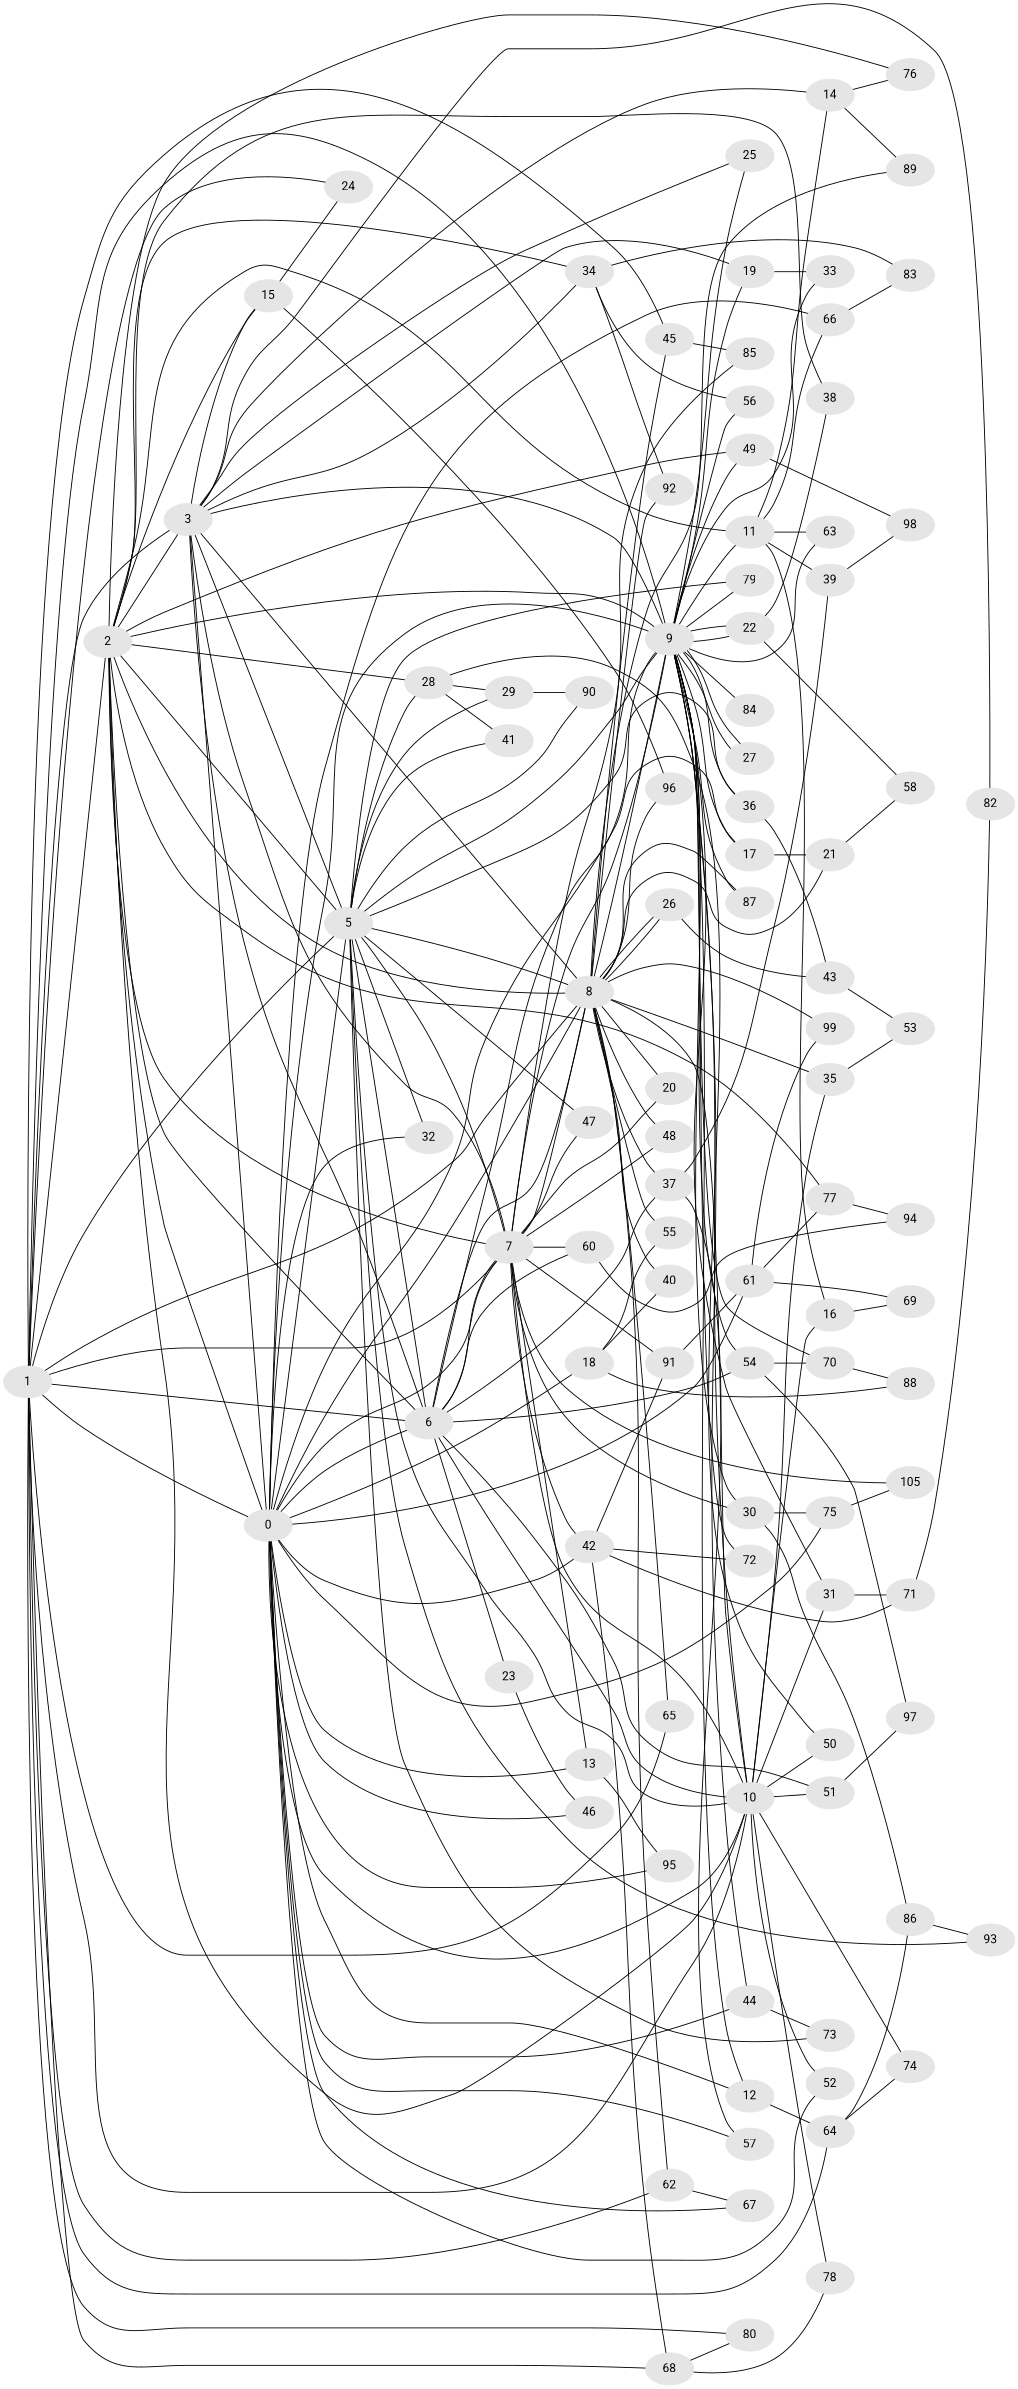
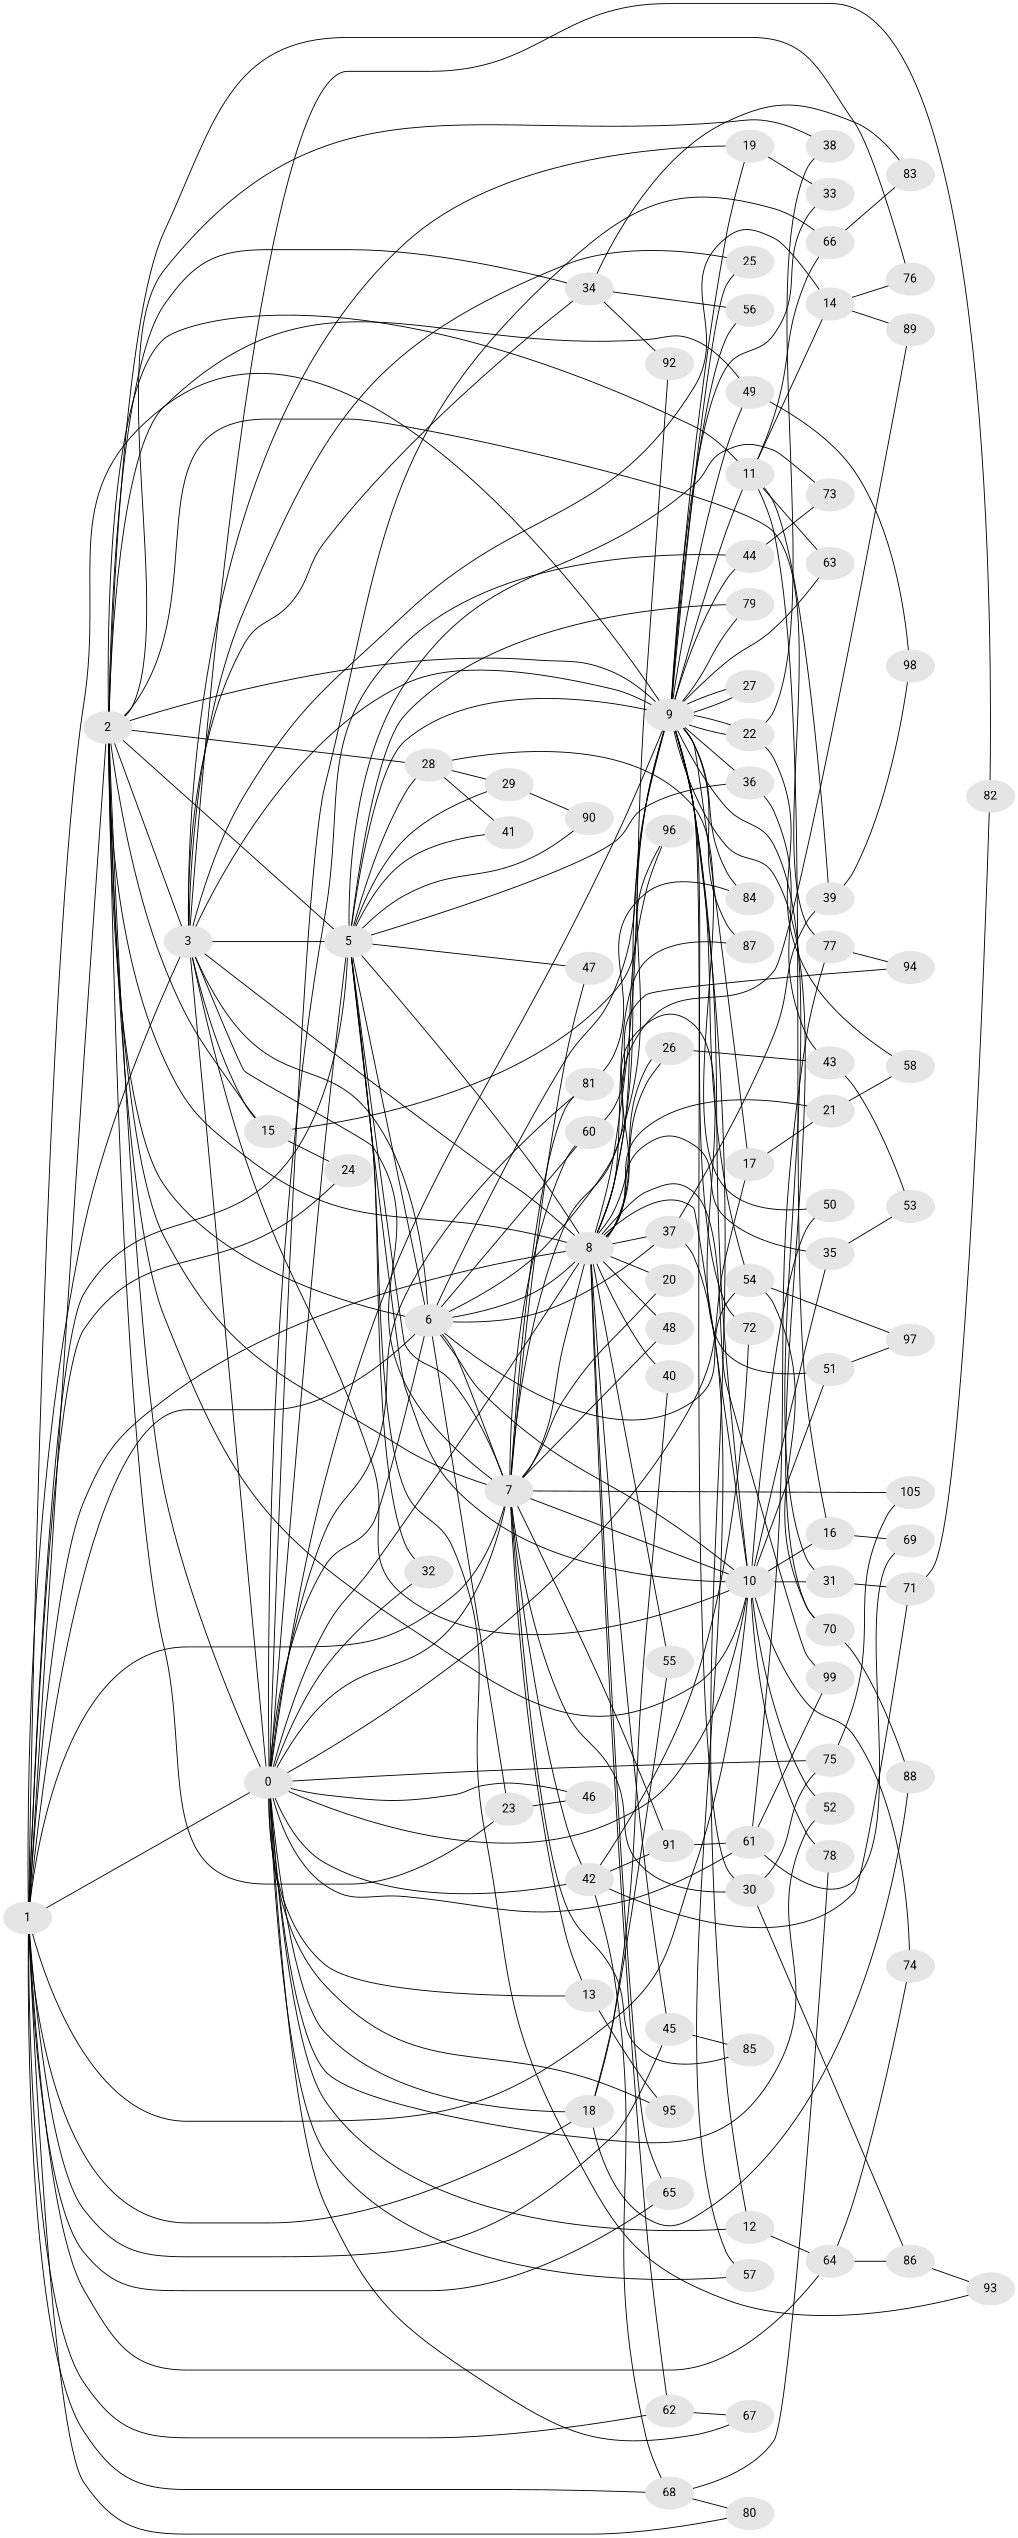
none -> (589, 1084)
none -> (363, 1436)
none -> (139, 1461)
none -> (210, 2223)
